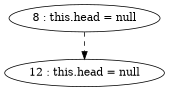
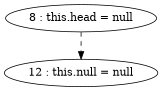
(85, 73) -> (81, 73)
